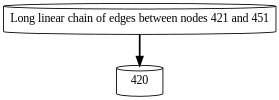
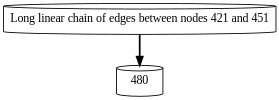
(140, 81) -> (140, 81)
